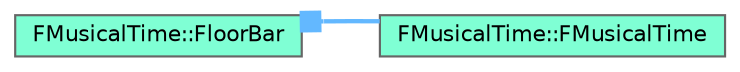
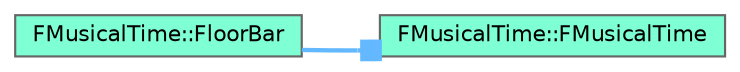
(352, 21) -> (330, 50)
